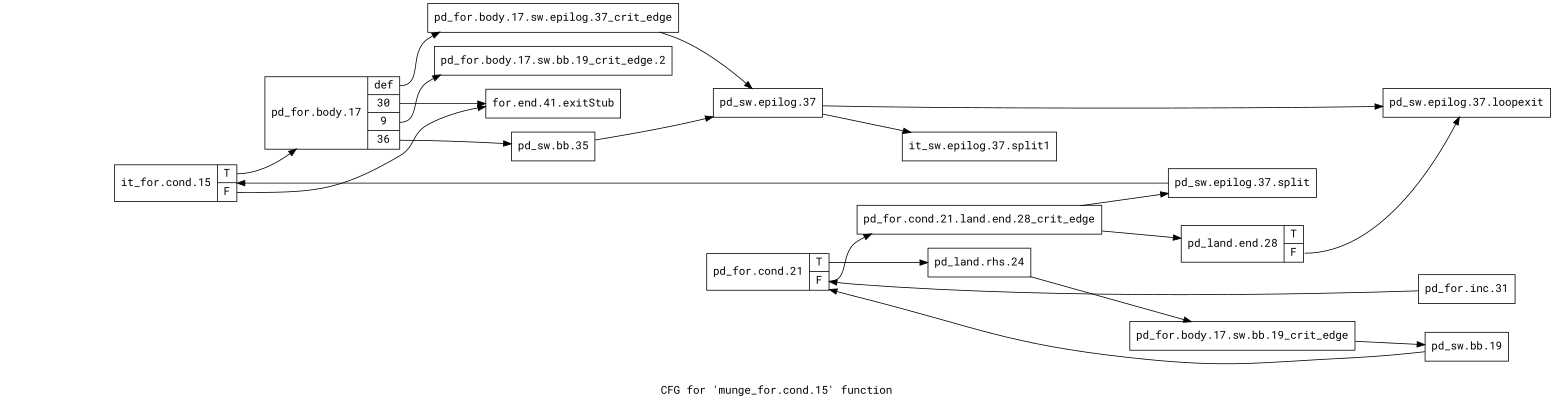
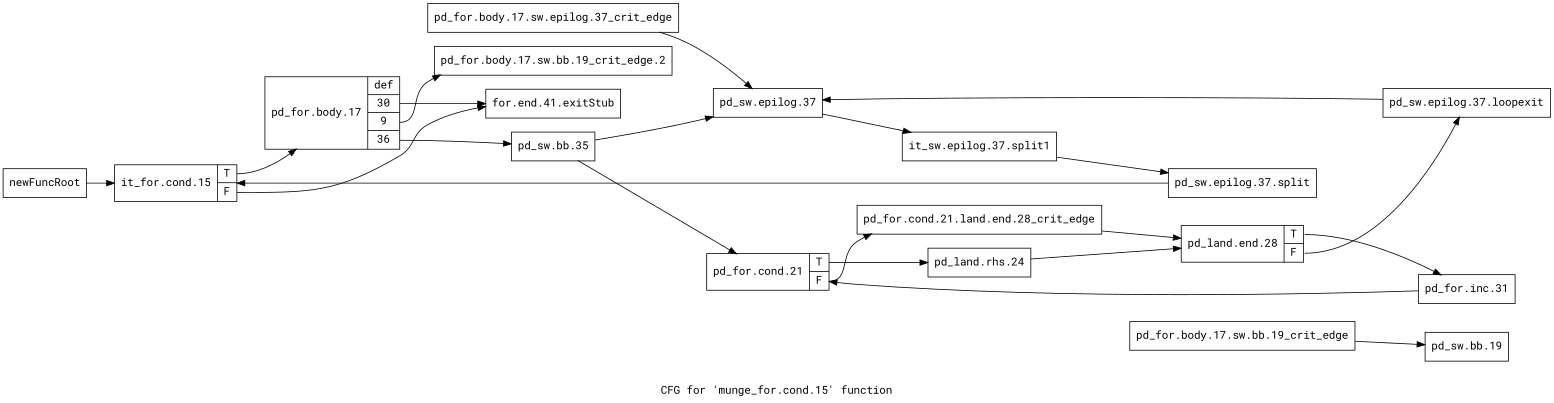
(416, 62) -> none
(1099, 108) -> (1107, 98)
none -> (45, 183)
(1121, 200) -> (1109, 164)
none -> (1371, 246)
(1111, 299) -> (1102, 254)
(1127, 357) -> (654, 205)
